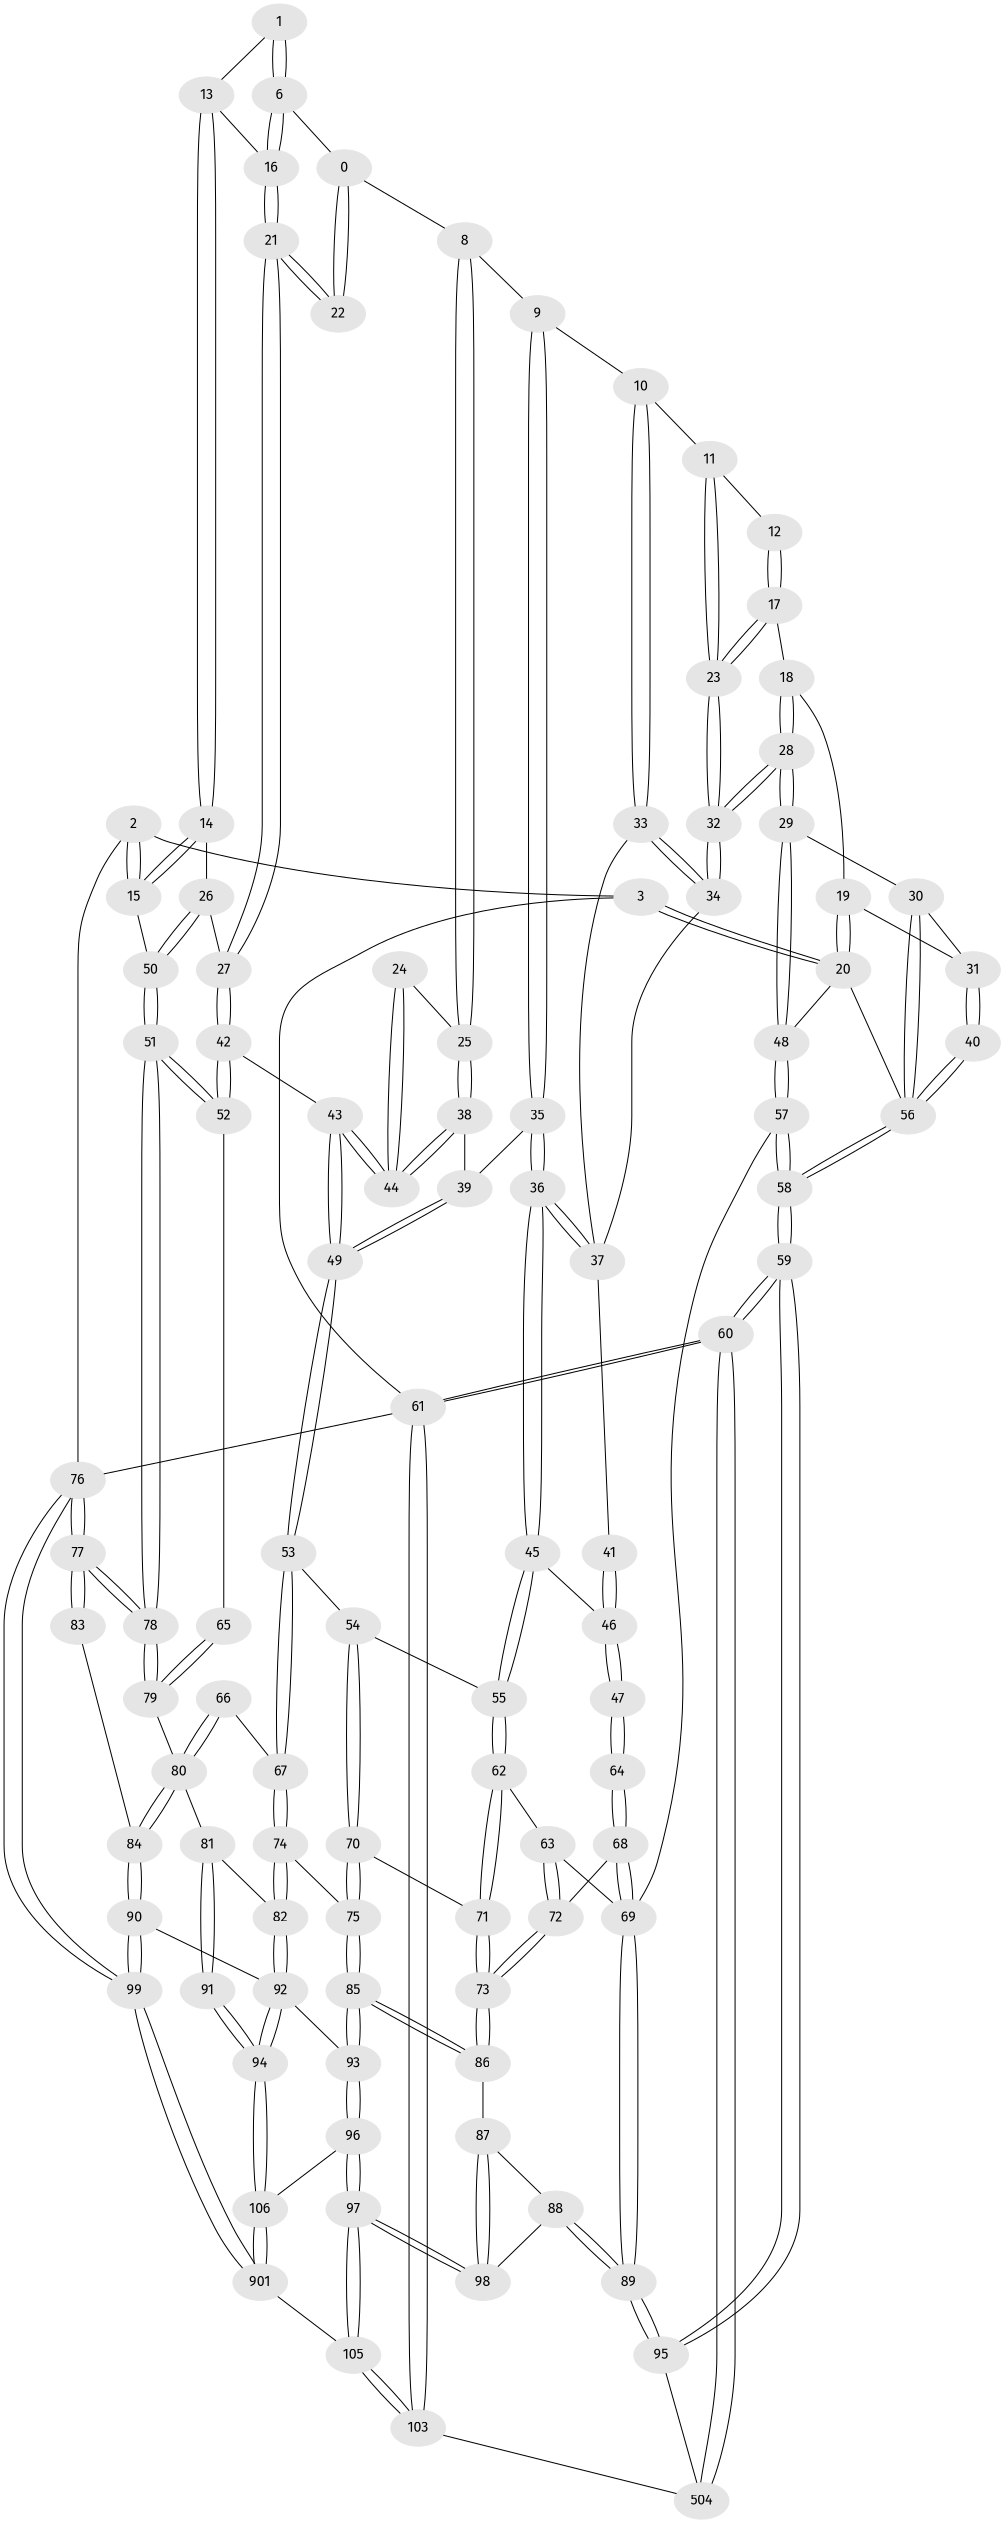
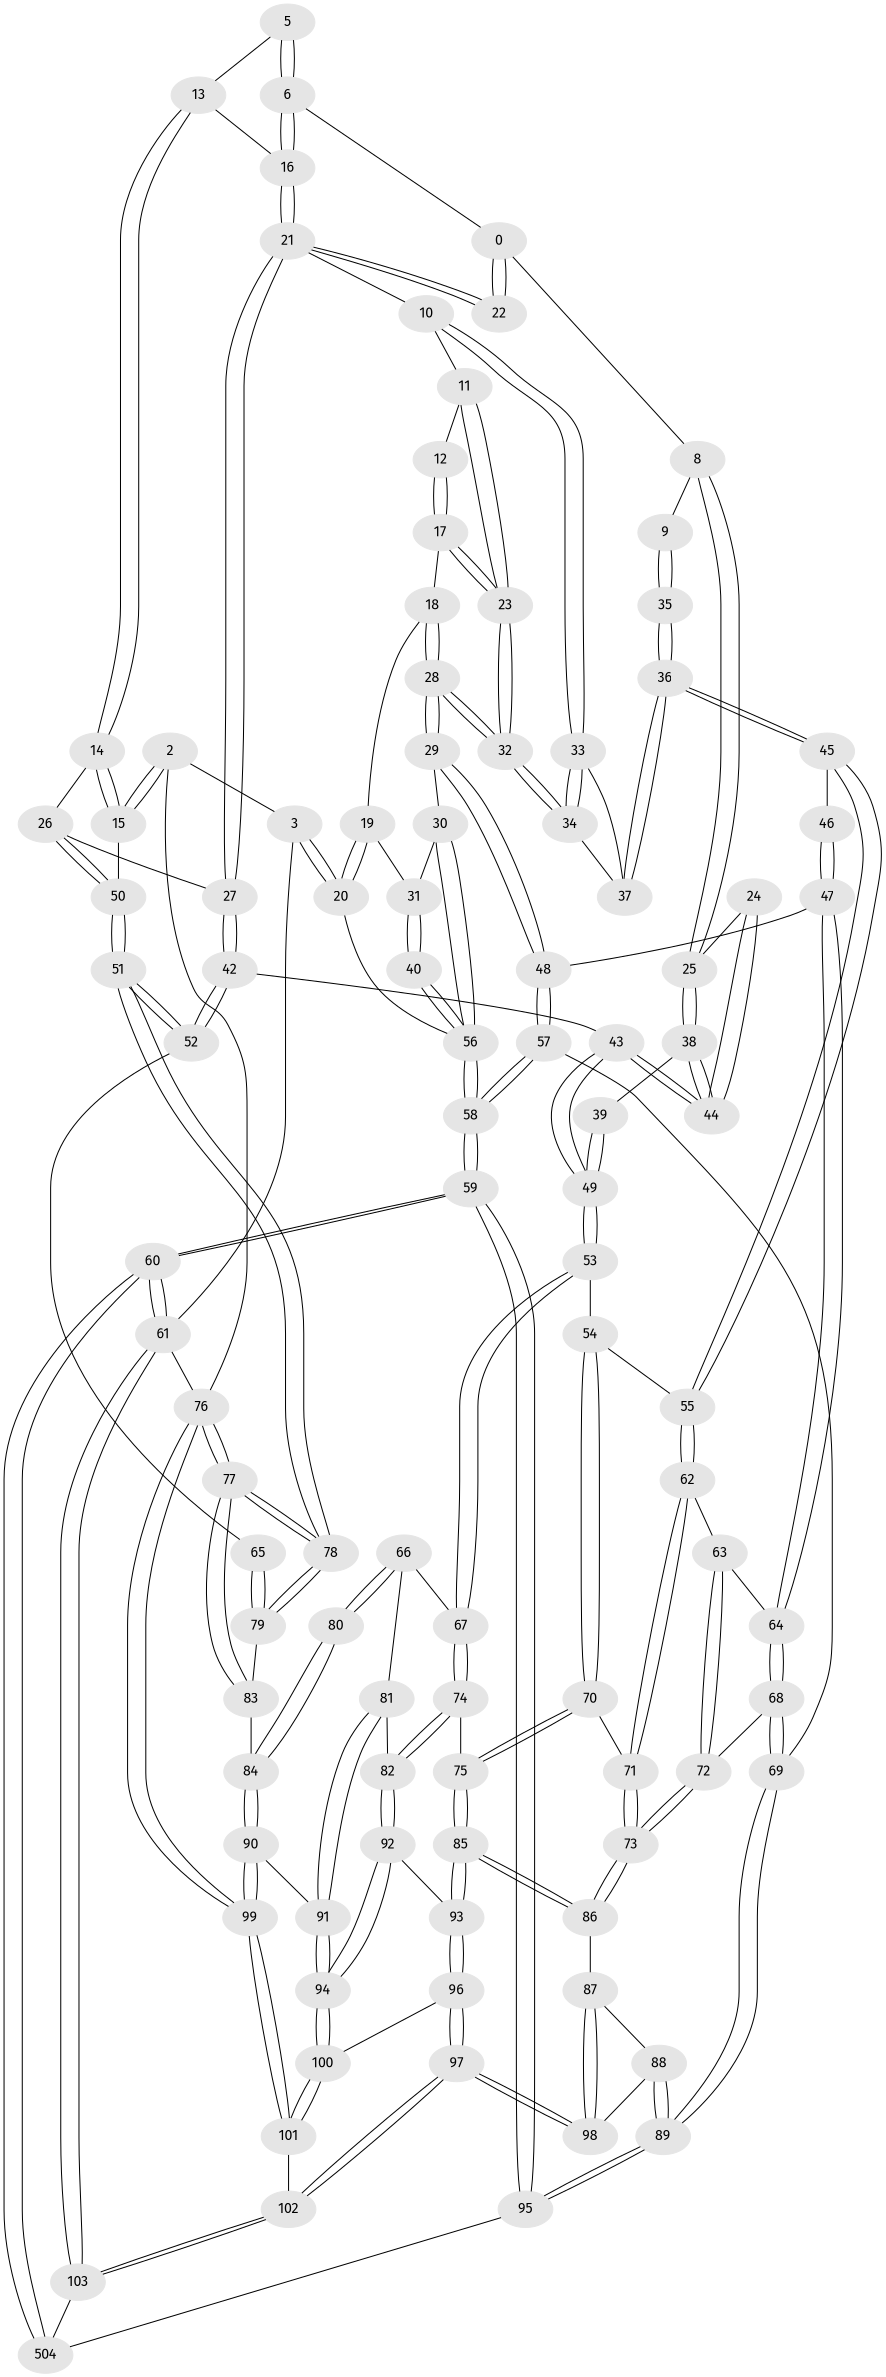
(279, 22) -> (288, 22)
(589, 350) -> (357, 277)
(813, 1006) -> (684, 944)
(501, 1152) -> none
(610, 1553) -> none
(165, 1735) -> (255, 1663)
(193, 1808) -> (395, 1626)
(583, 1877) -> (748, 1590)
(195, 1948) -> (287, 1881)
(260, 2209) -> (323, 2063)
(260, 2282) -> (289, 2136)
(353, 2355) -> (289, 2209)
